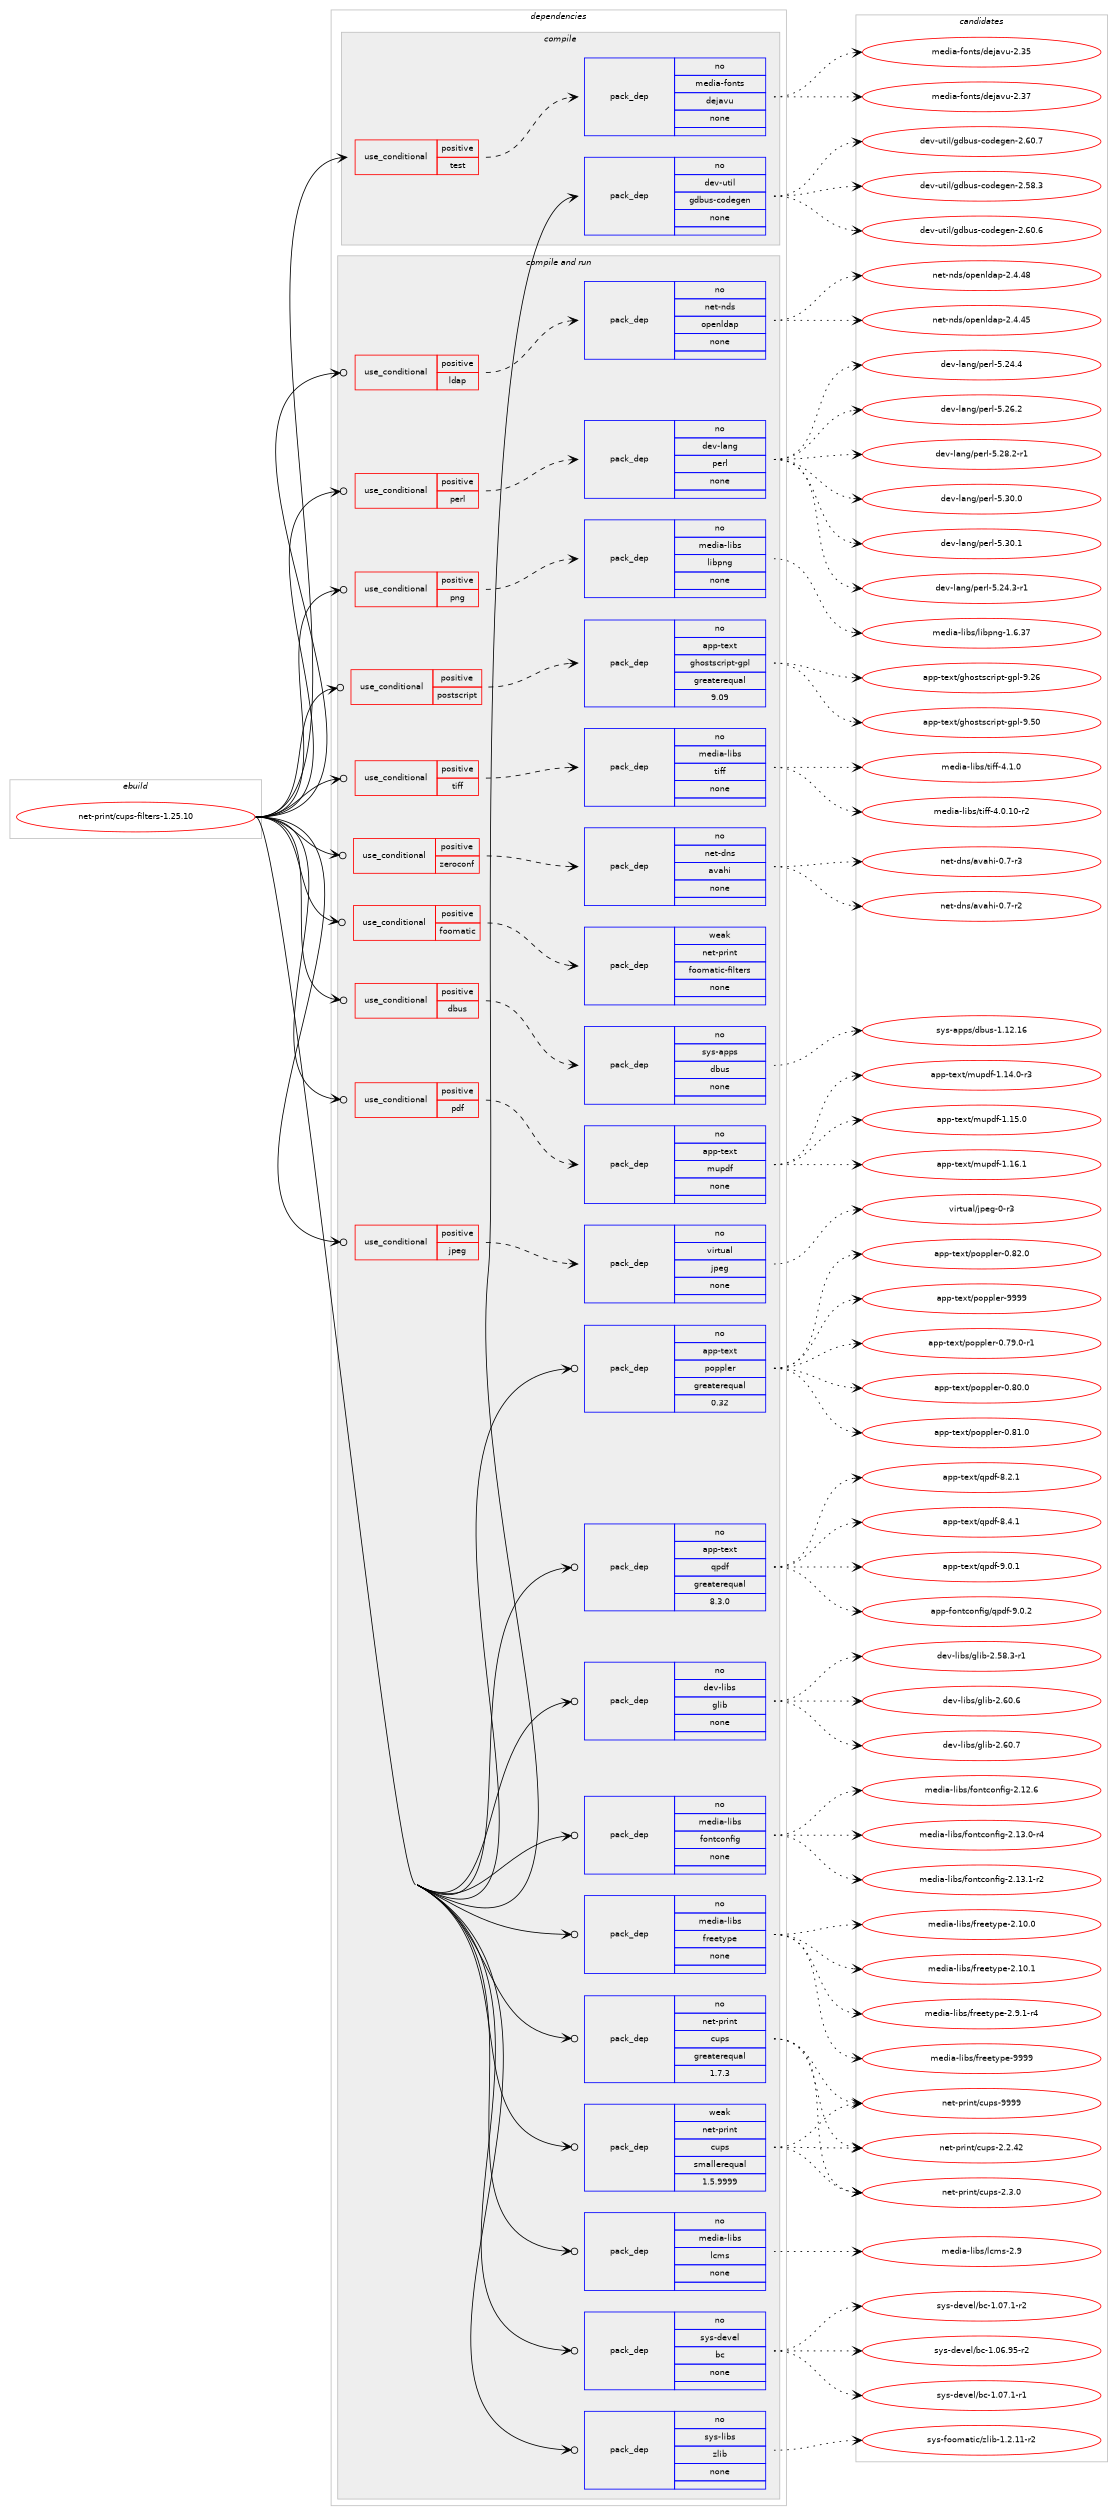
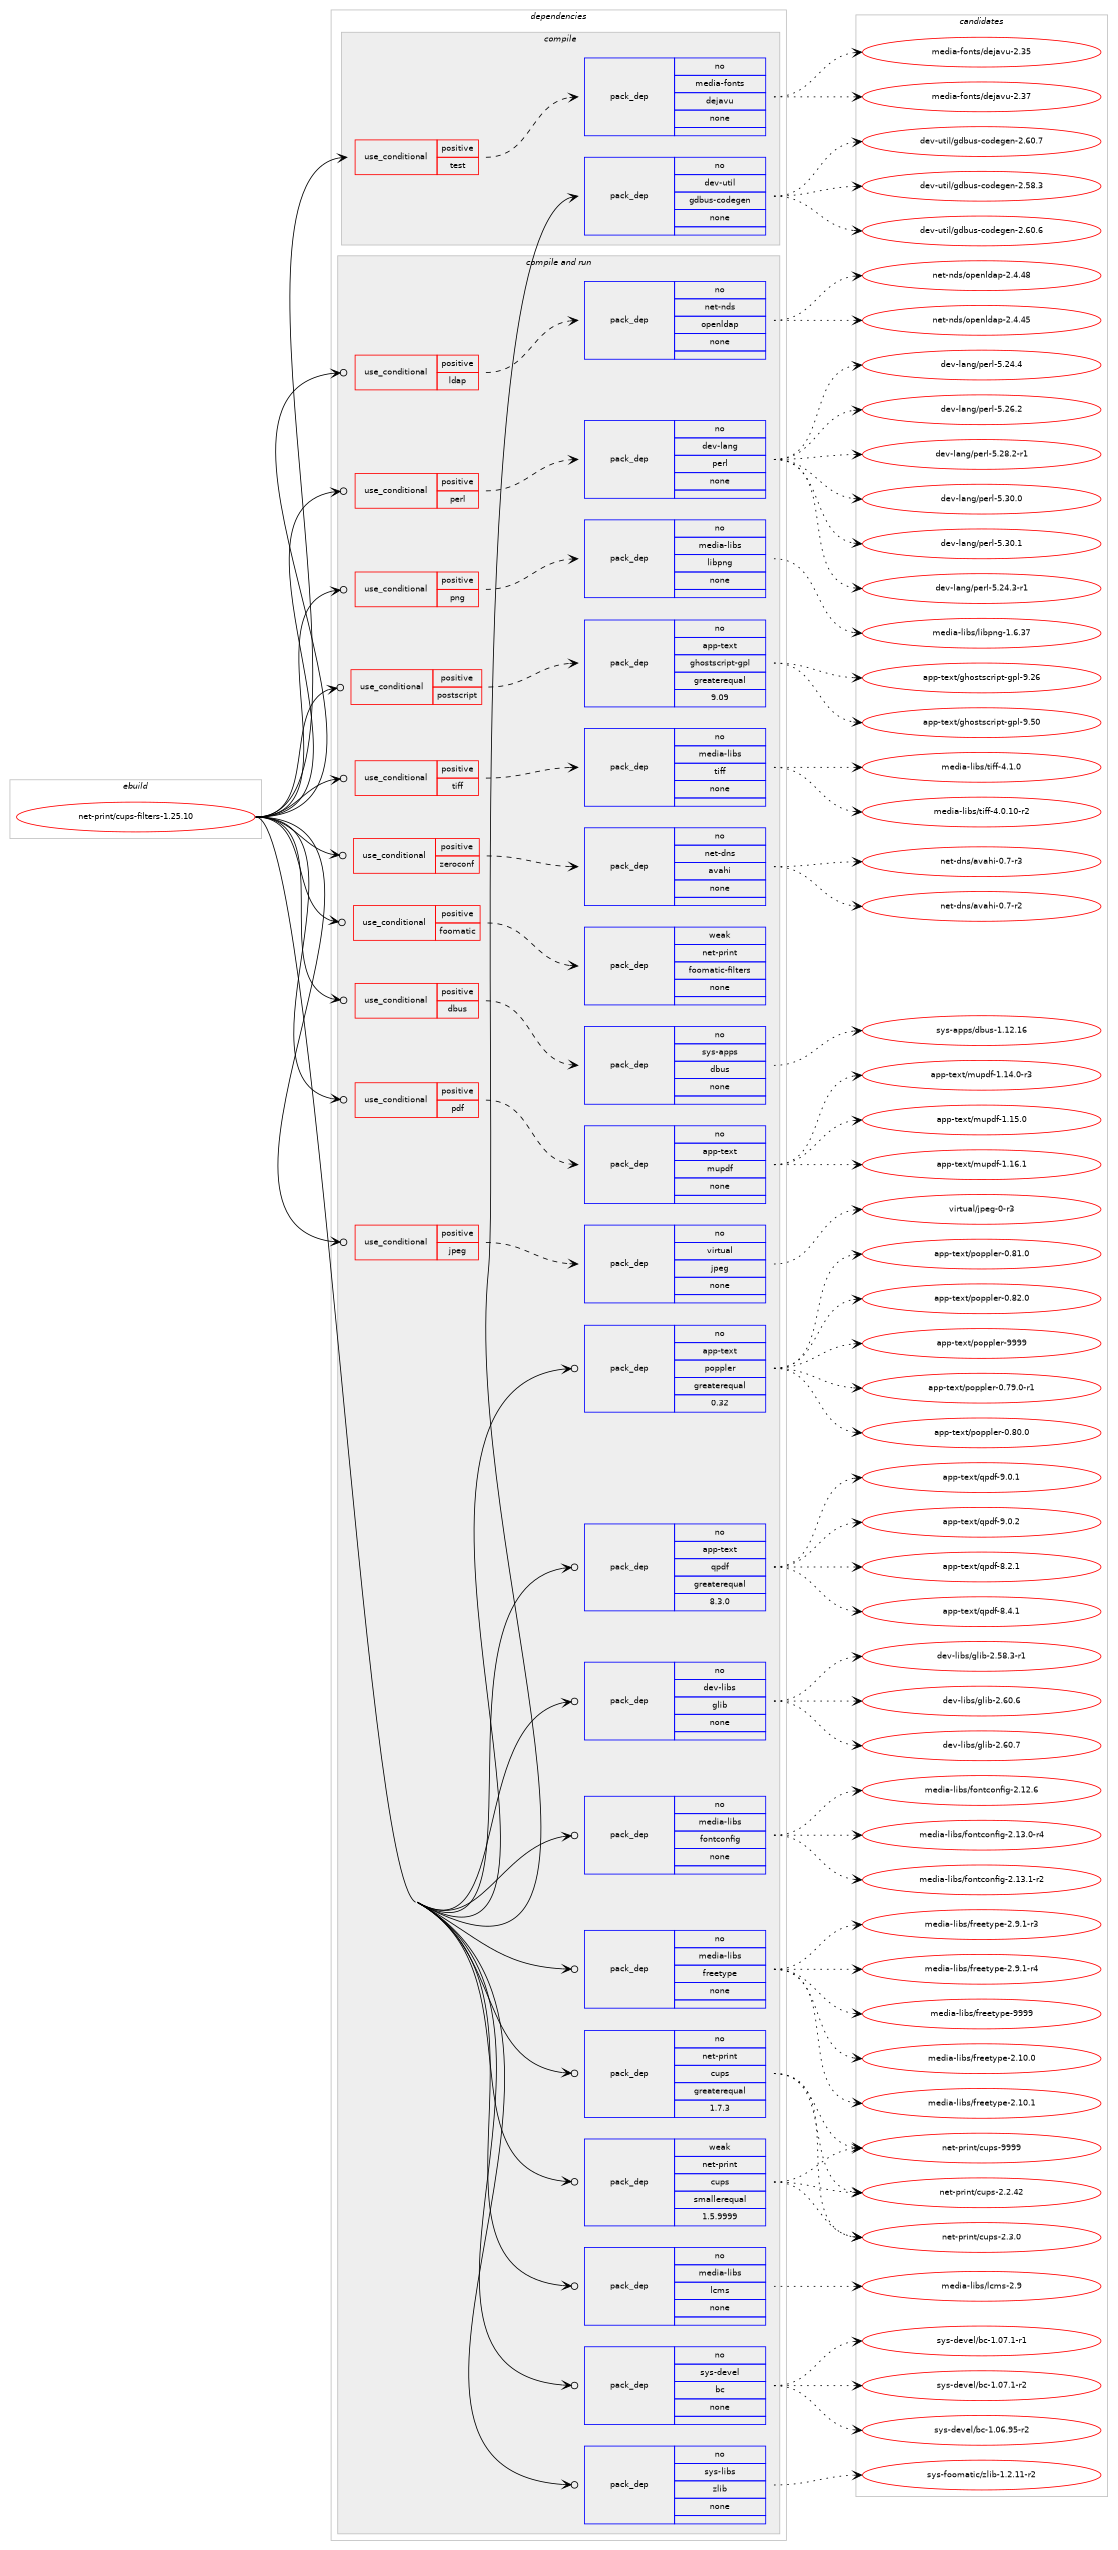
(982, 1612) -> (982, 1522)
none -> (982, 1925)
